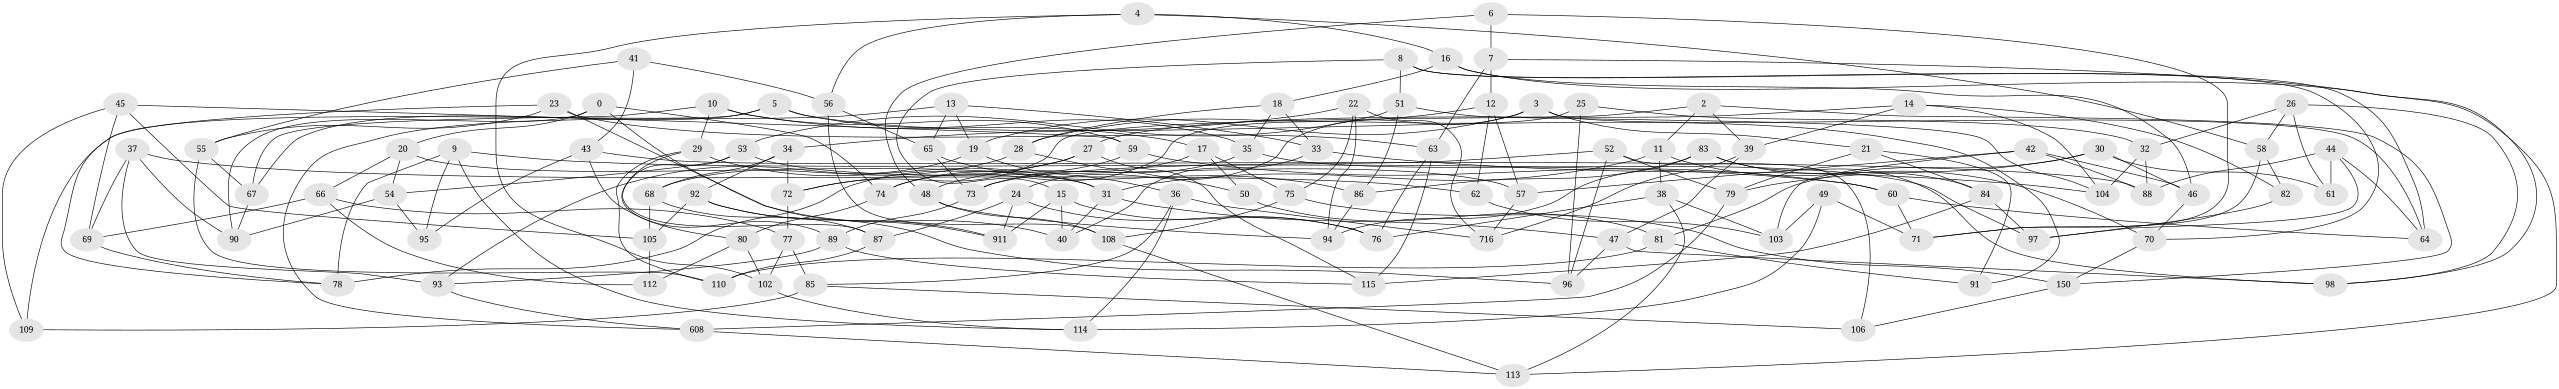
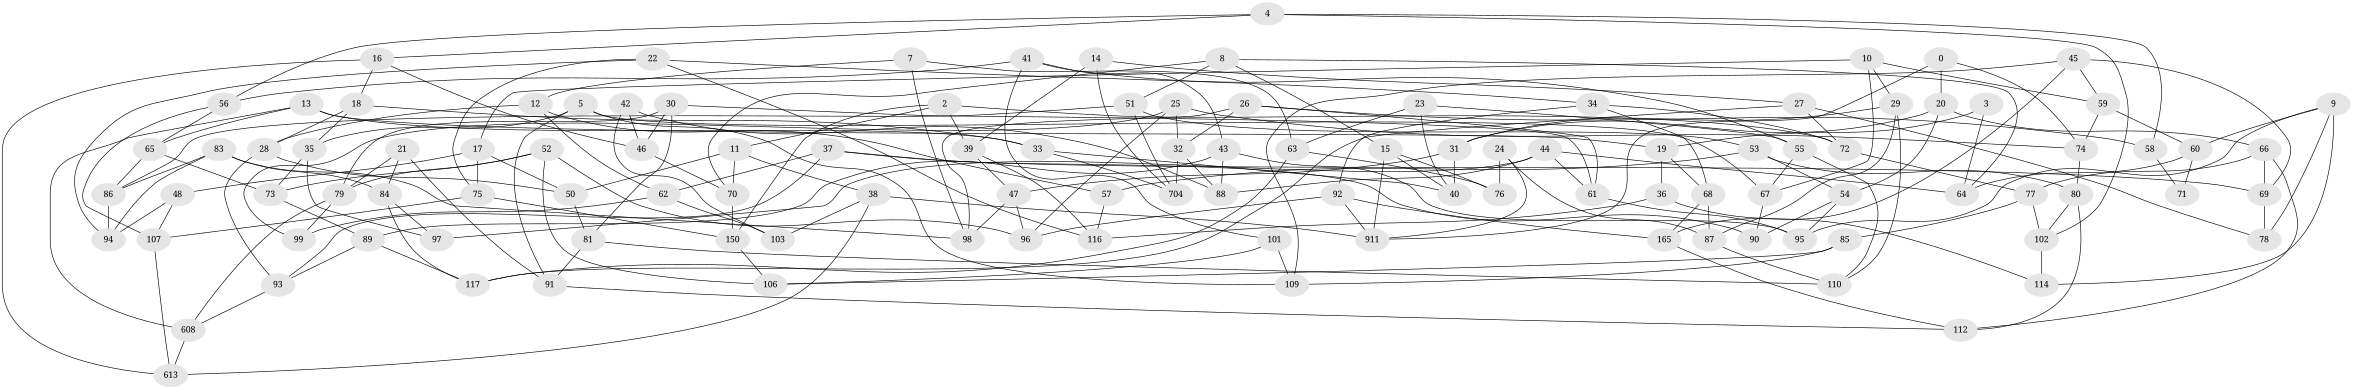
(1491, 14) -> none
(327, 121) -> none
(1699, 133) -> none
(1279, 154) -> none
(1705, 178) -> none
(1437, 180) -> (666, 168)
(74, 186) -> none
(1824, 195) -> none
(2102, 195) -> (1176, 195)
(2286, 195) -> none
none -> (1698, 214)
(1494, 221) -> (1123, 215)
none -> (299, 240)
(650, 240) -> (1664, 240)
(1109, 240) -> (154, 240)
none -> (1274, 240)
(1487, 240) -> (1095, 240)
(1011, 276) -> none
(1369, 285) -> (473, 285)
none -> (1255, 313)
(1513, 375) -> (171, 375)
